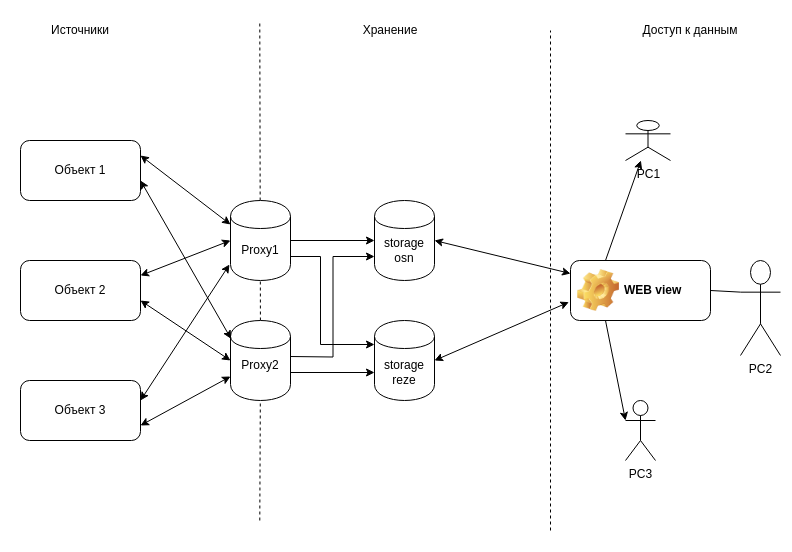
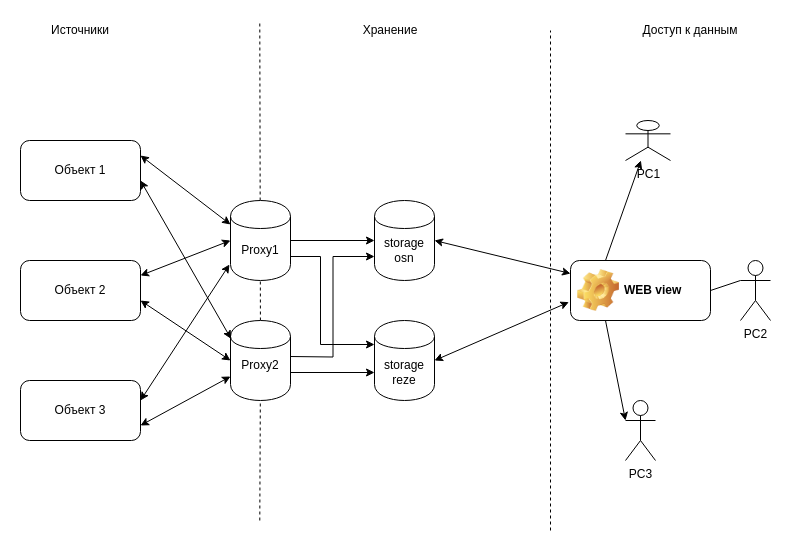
(761, 308) -> (756, 291)
